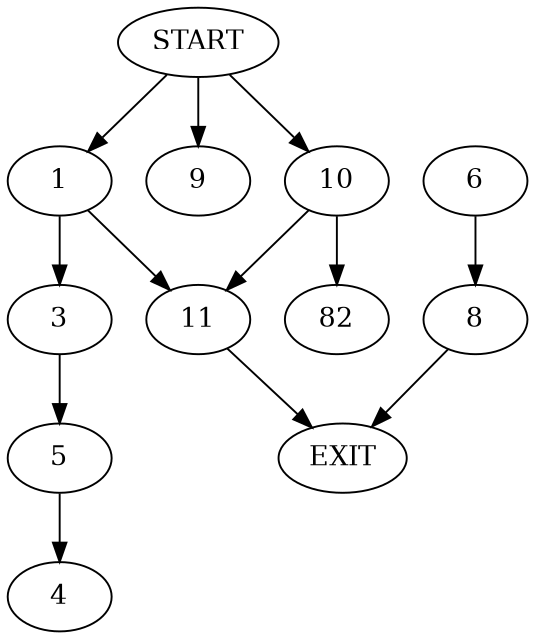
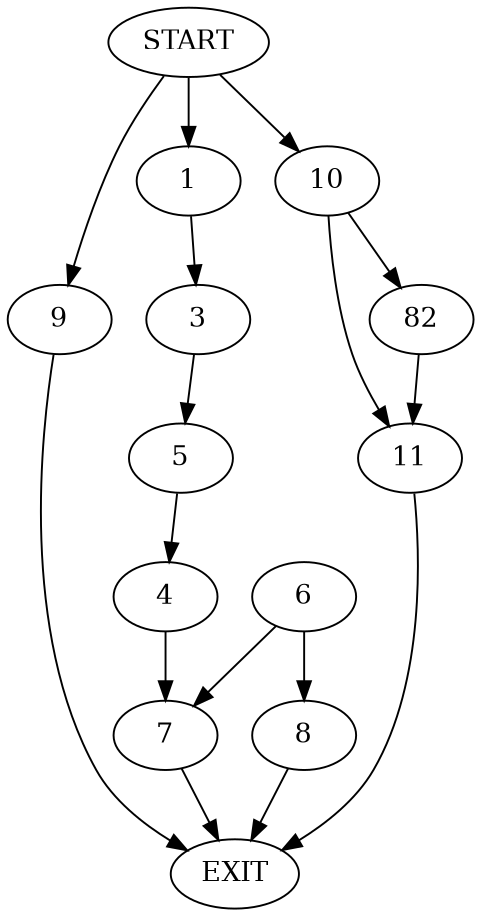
(122, 243) -> (417, 379)
none -> (49, 617)
none -> (166, 735)
